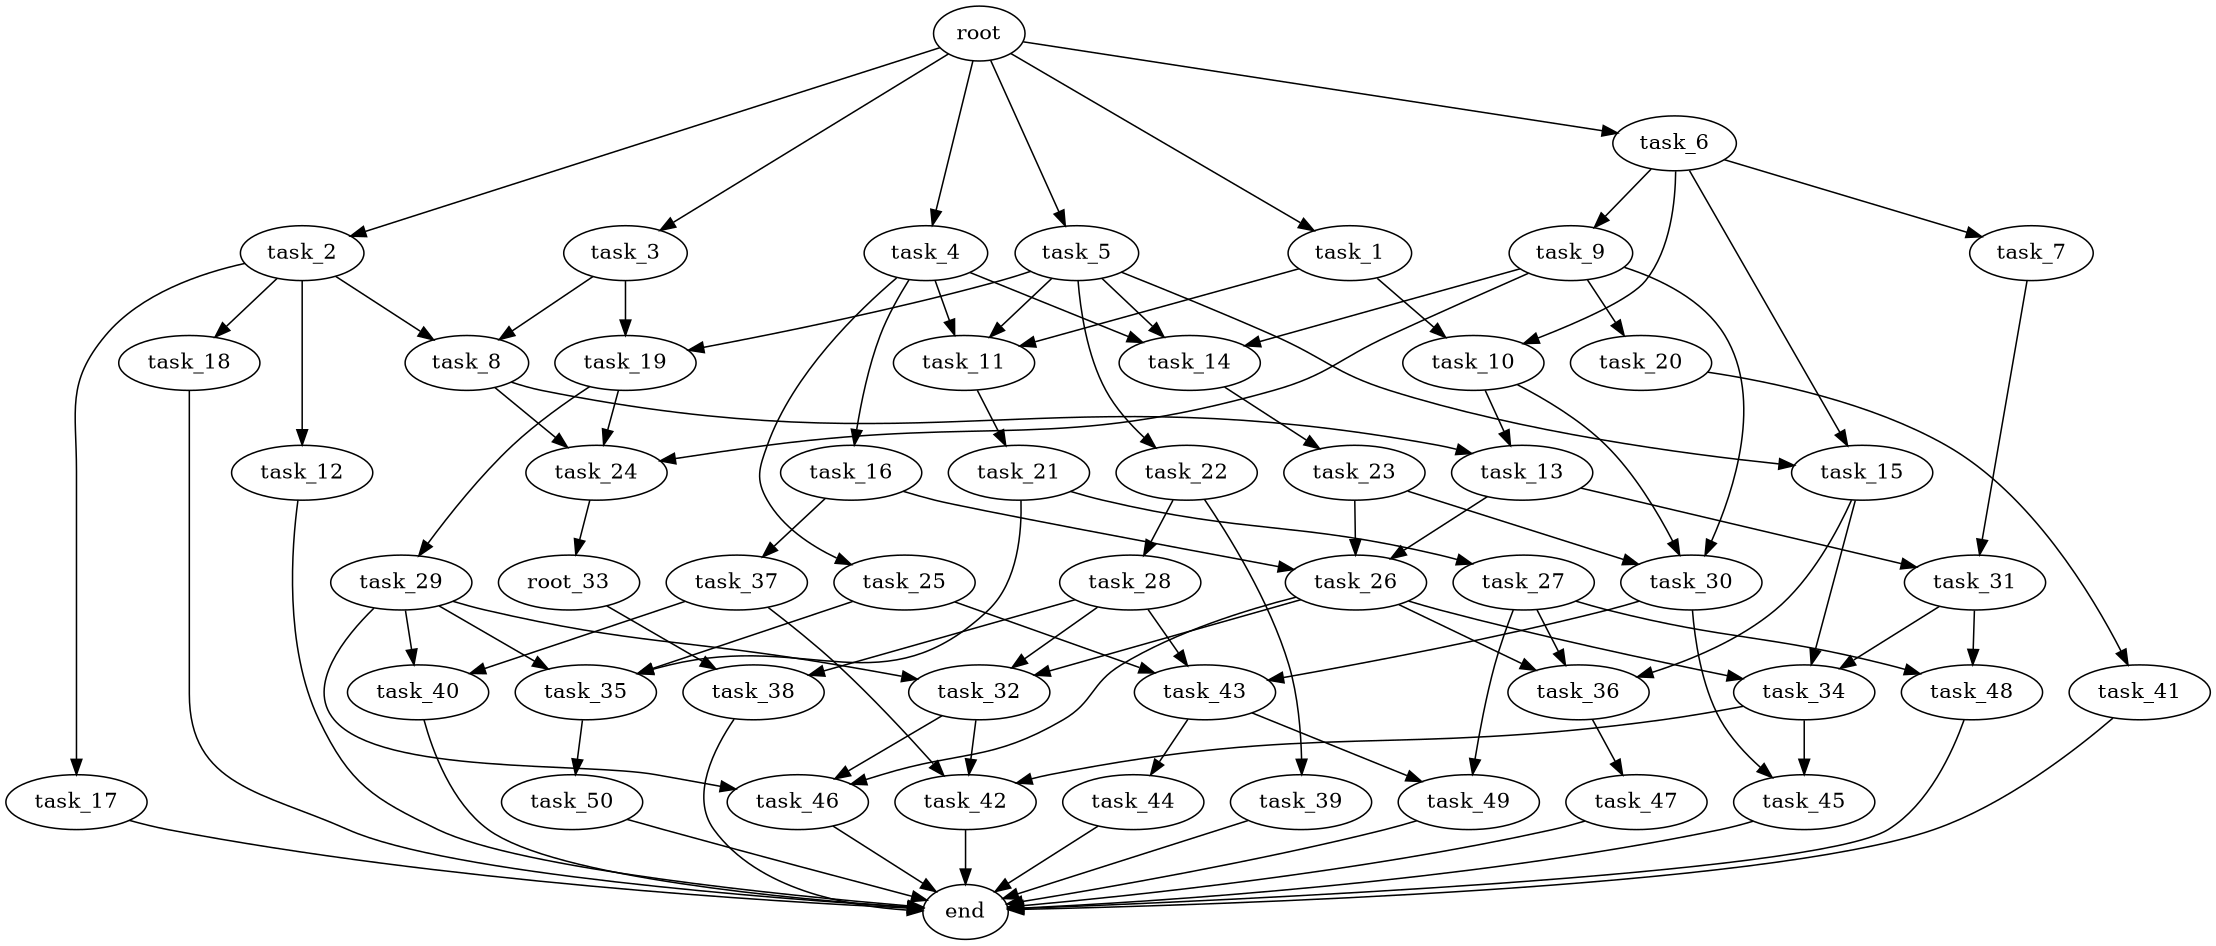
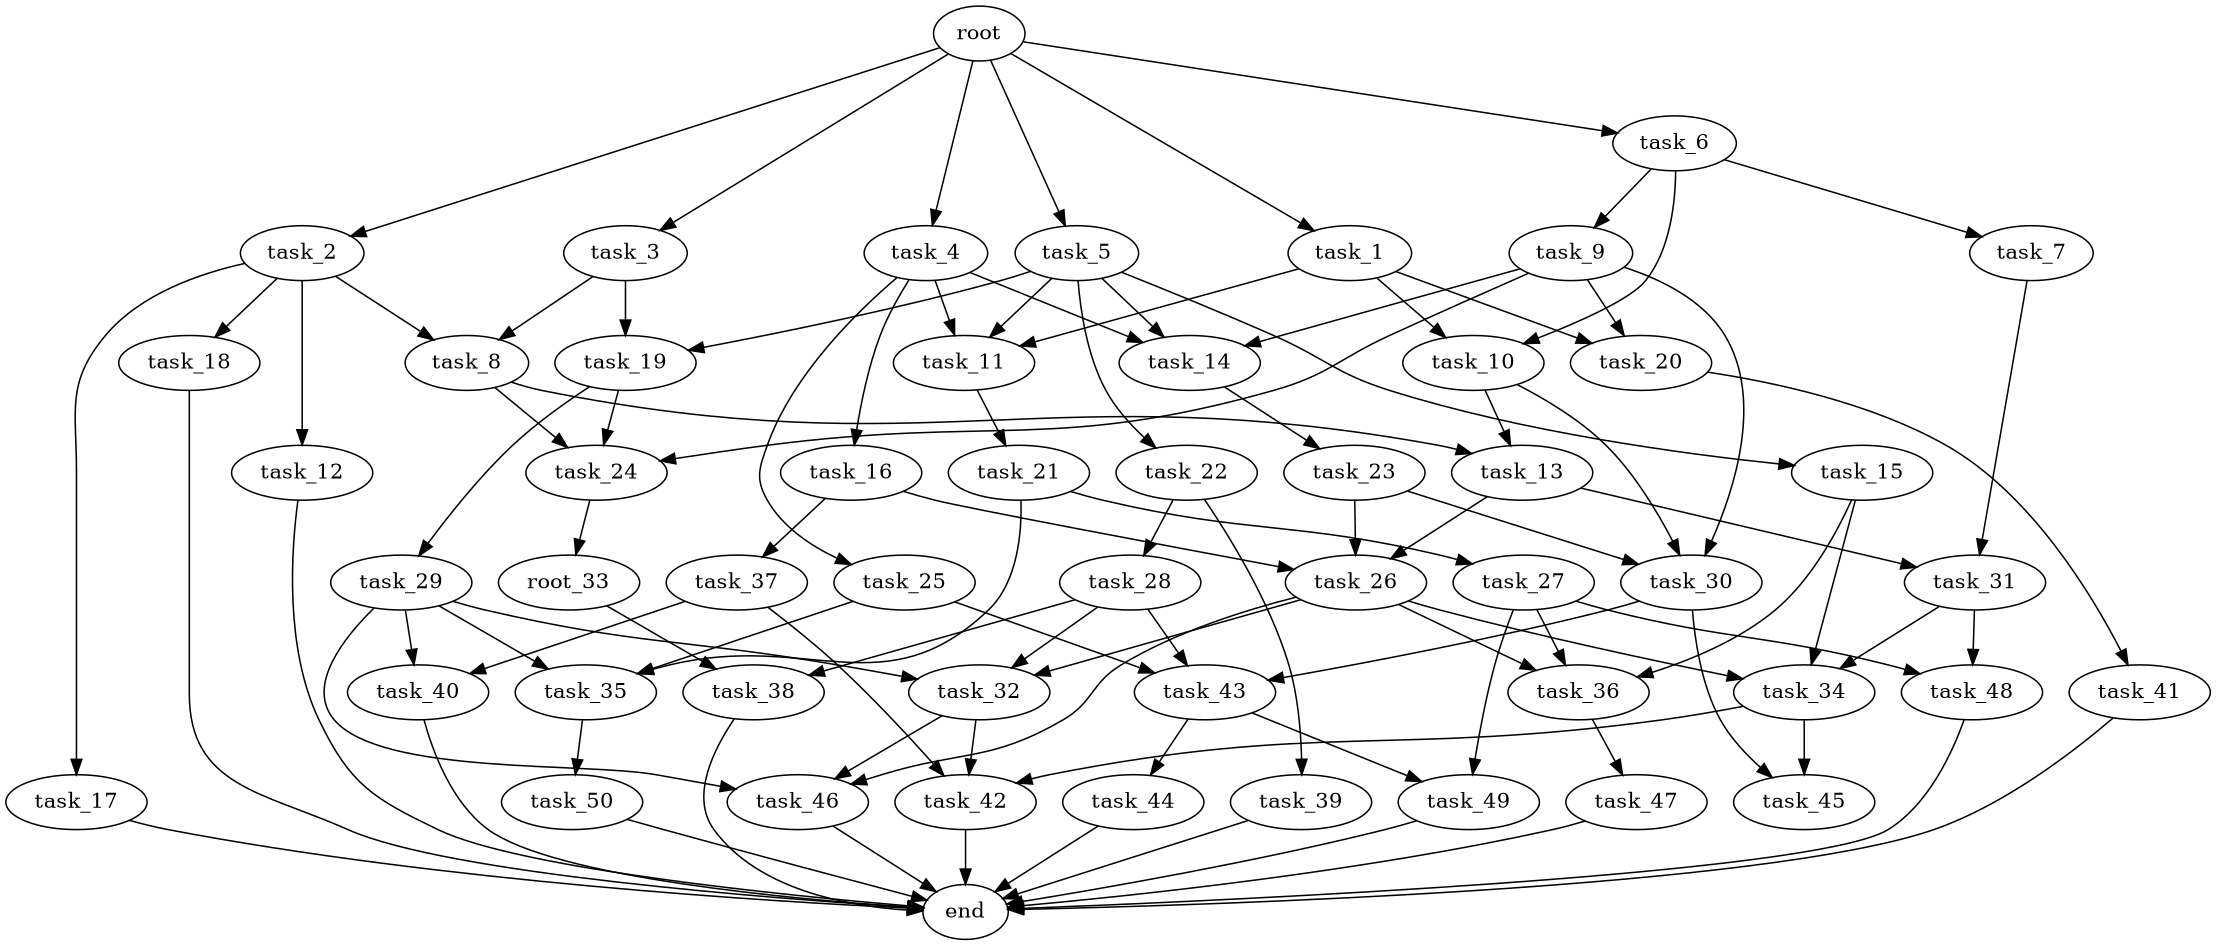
(1765, 301) -> none
none -> (1486, 305)
(1390, 879) -> none
